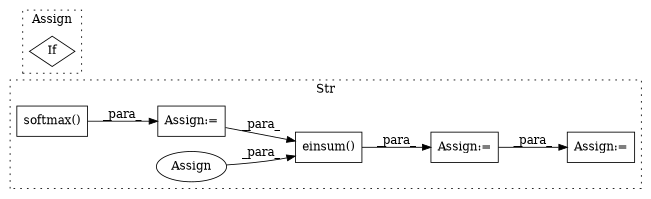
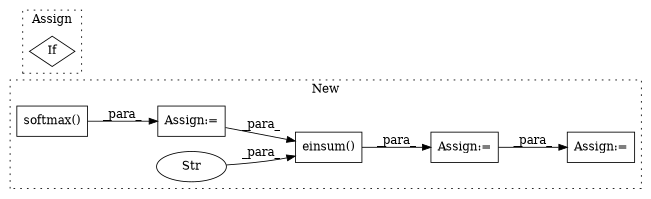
(326, 90) -> (326, 90)
(191, 167) -> (191, 167)
